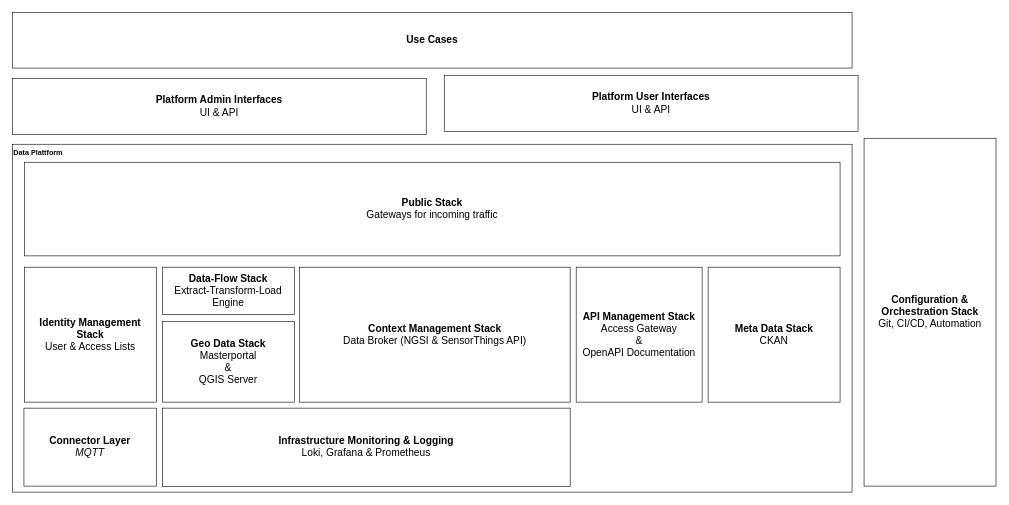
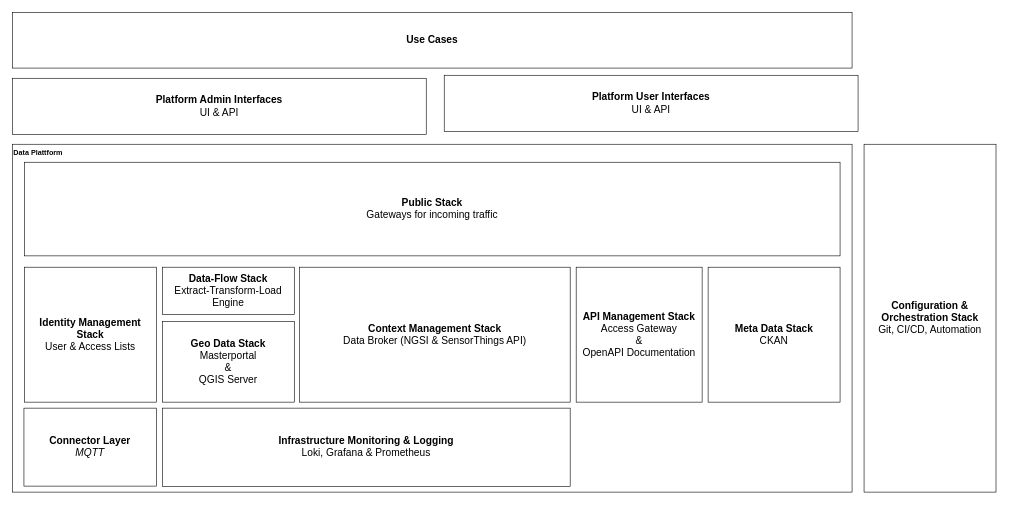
(930, 312) -> (930, 318)
